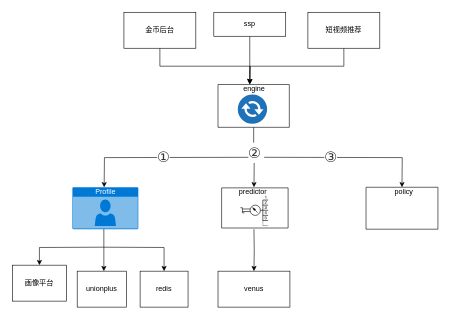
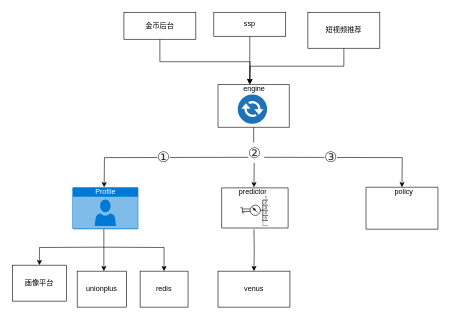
(160, 30) -> (160, 26)
